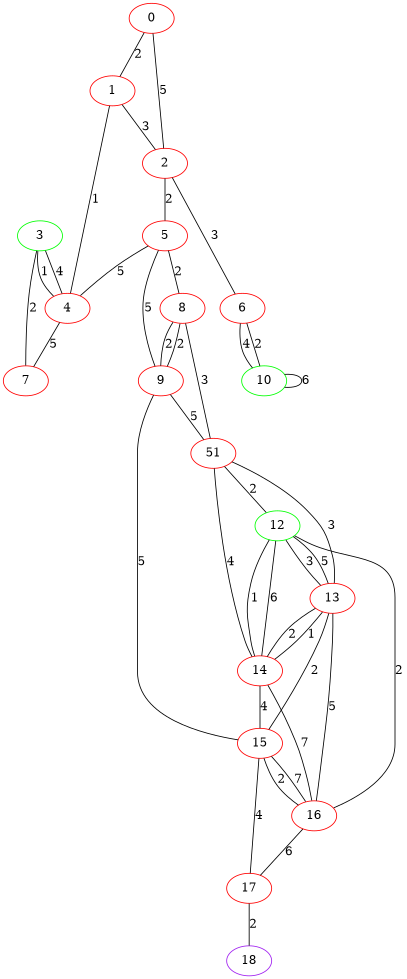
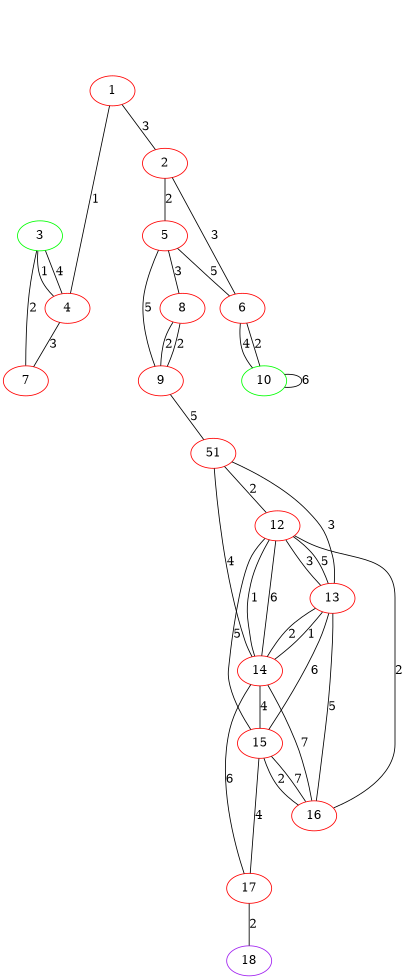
(152, 18) -> none
(113, 269) -> (203, 272)
(178, 272) -> (178, 272)
(53, 345) -> (53, 345)
(198, 381) -> none
(278, 526) -> (278, 526)
(138, 598) -> (233, 633)
(315, 671) -> (315, 671)
(282, 852) -> (226, 778)
